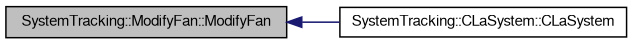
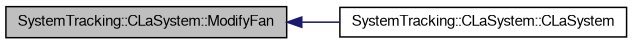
(146, 22) -> (146, 22)
